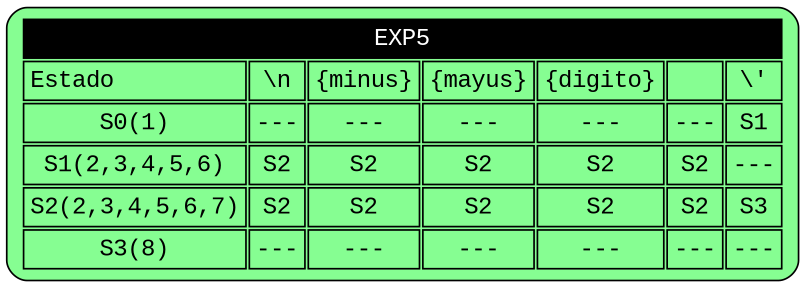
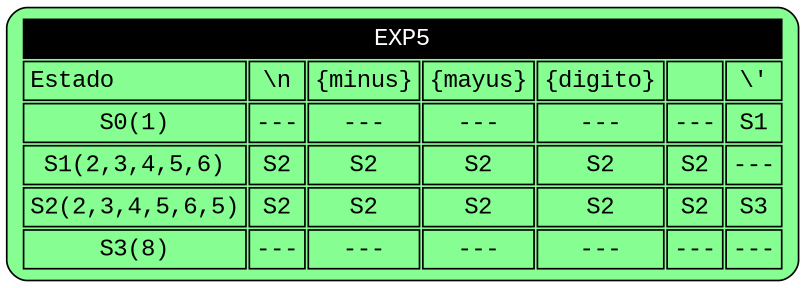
(135, 206) -> (135, 206)
